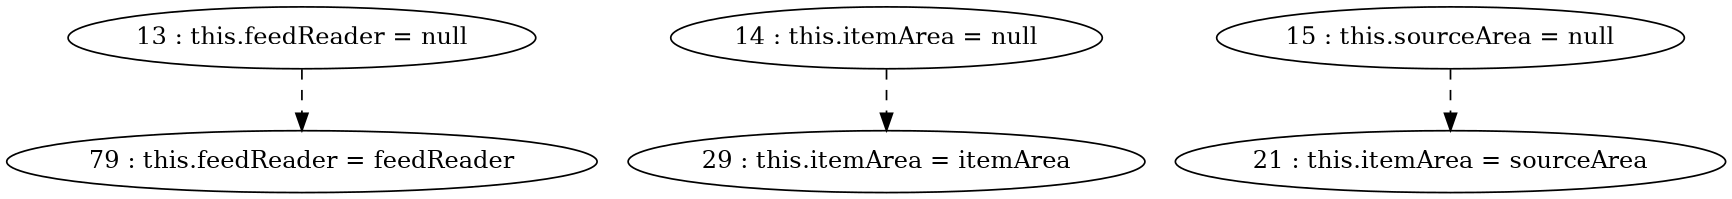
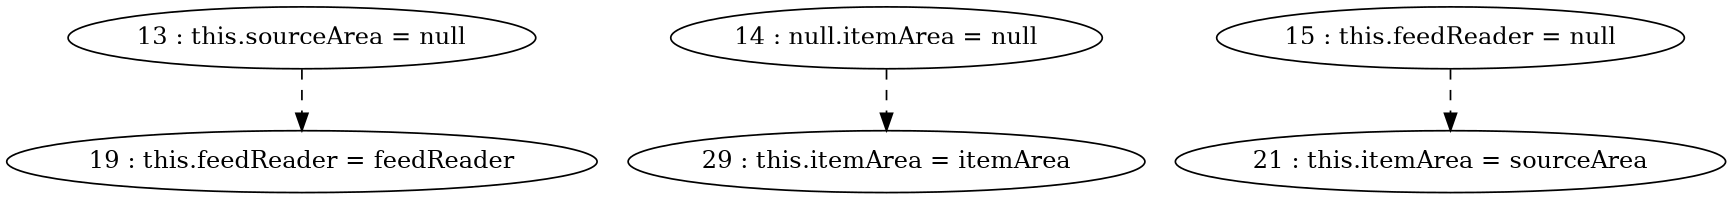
(302, 38) -> (302, 38)
(887, 38) -> (887, 38)
(1450, 38) -> (1450, 38)
(302, 162) -> (302, 162)
